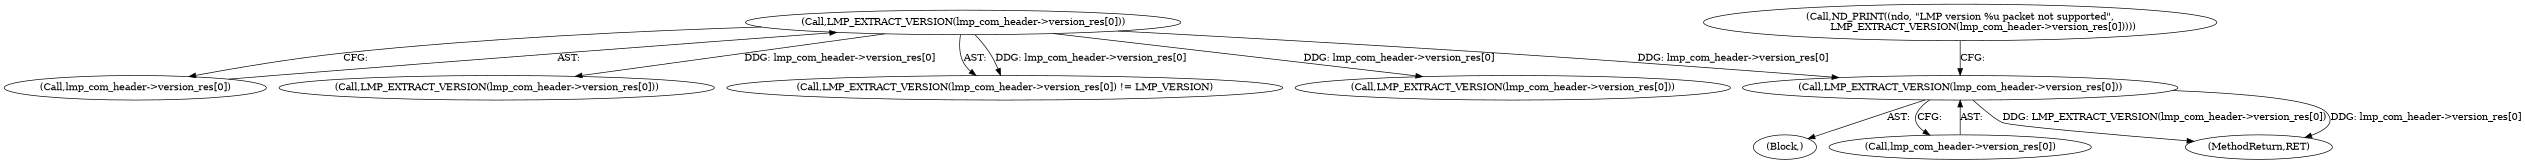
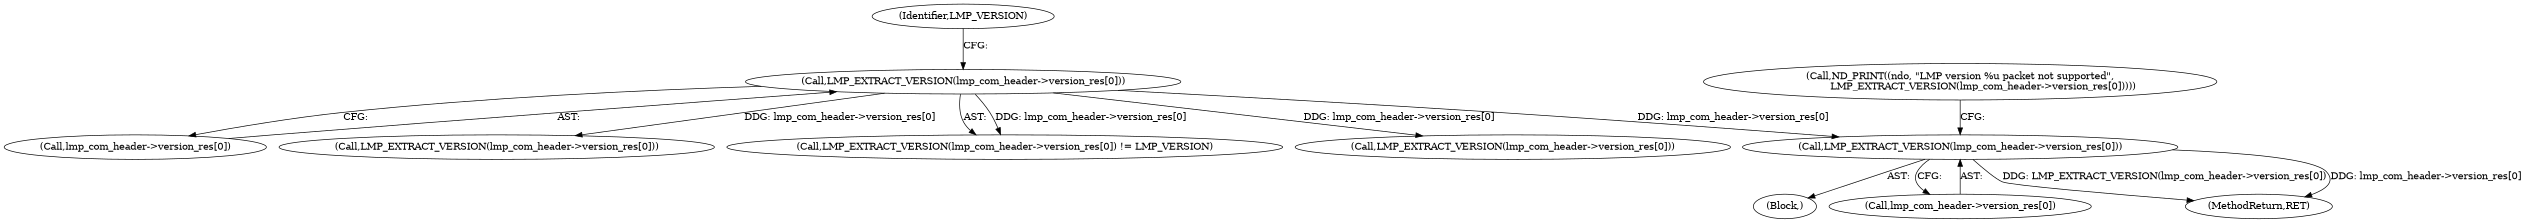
none -> (963, 16)
